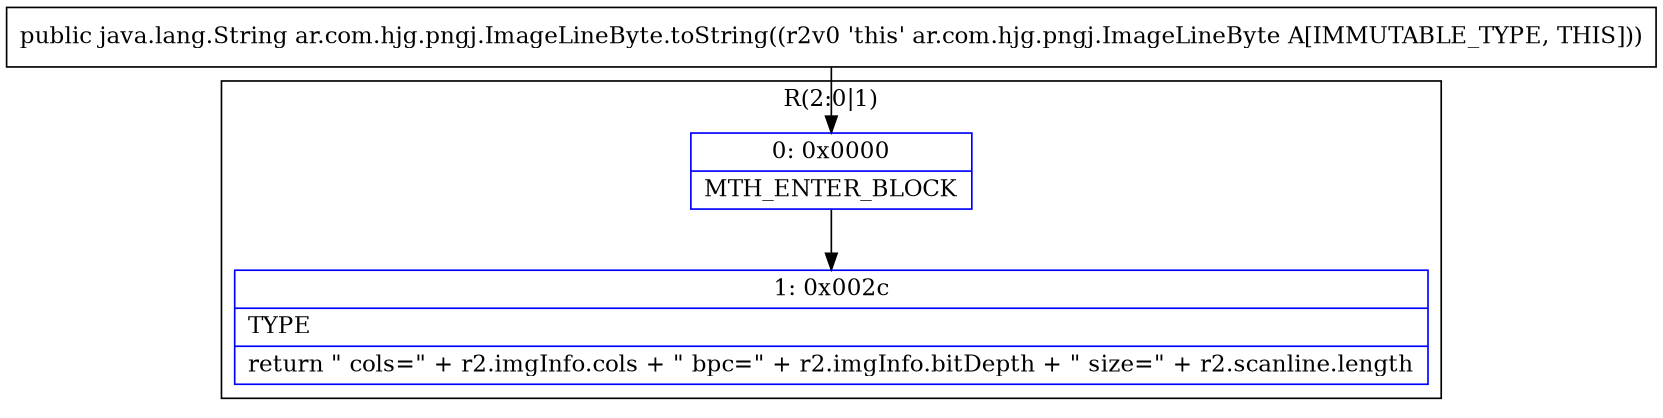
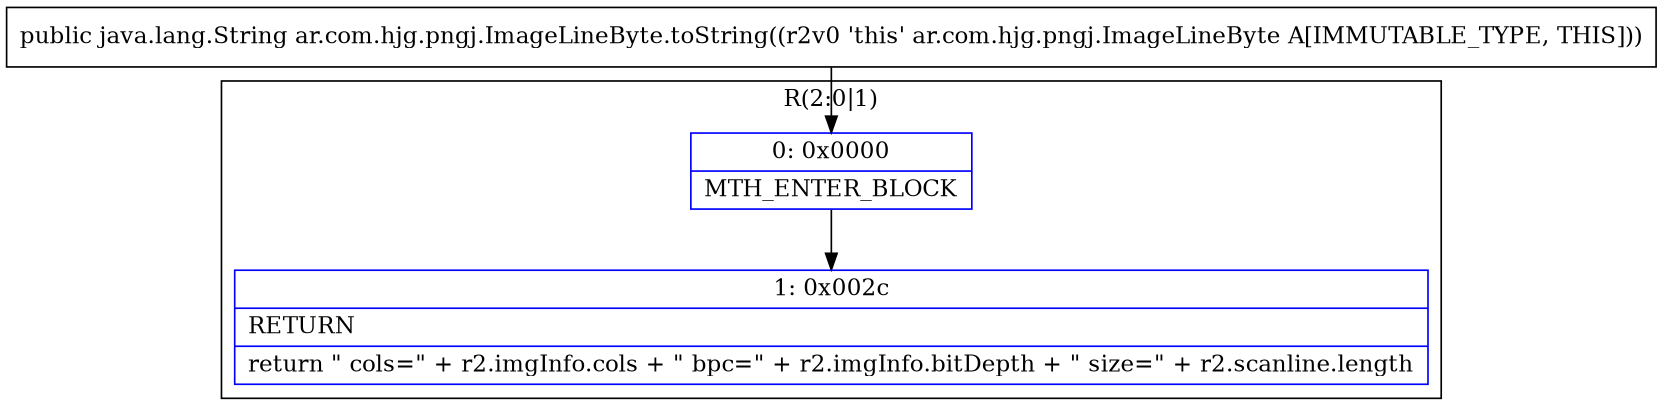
(280, 326) -> (302, 326)
